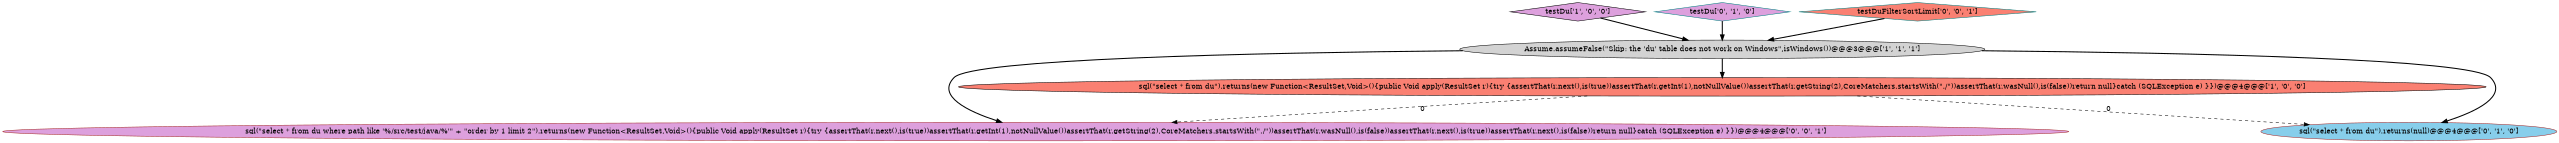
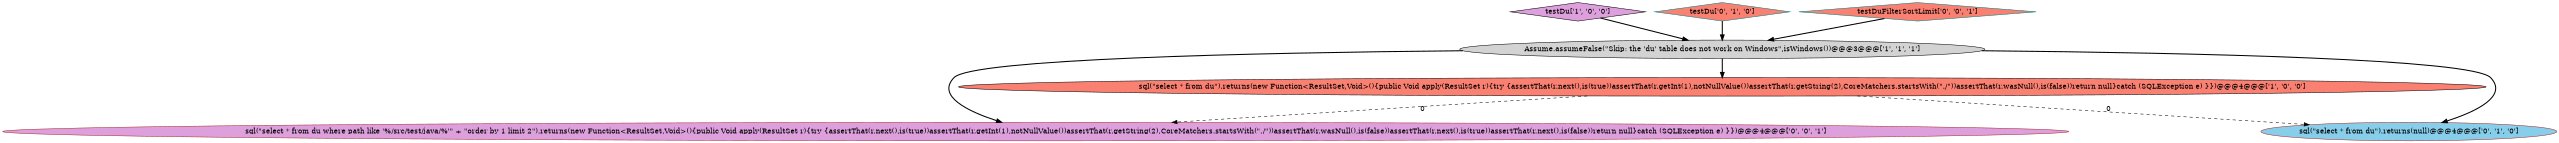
(1722, 12) -> (1722, 12)
